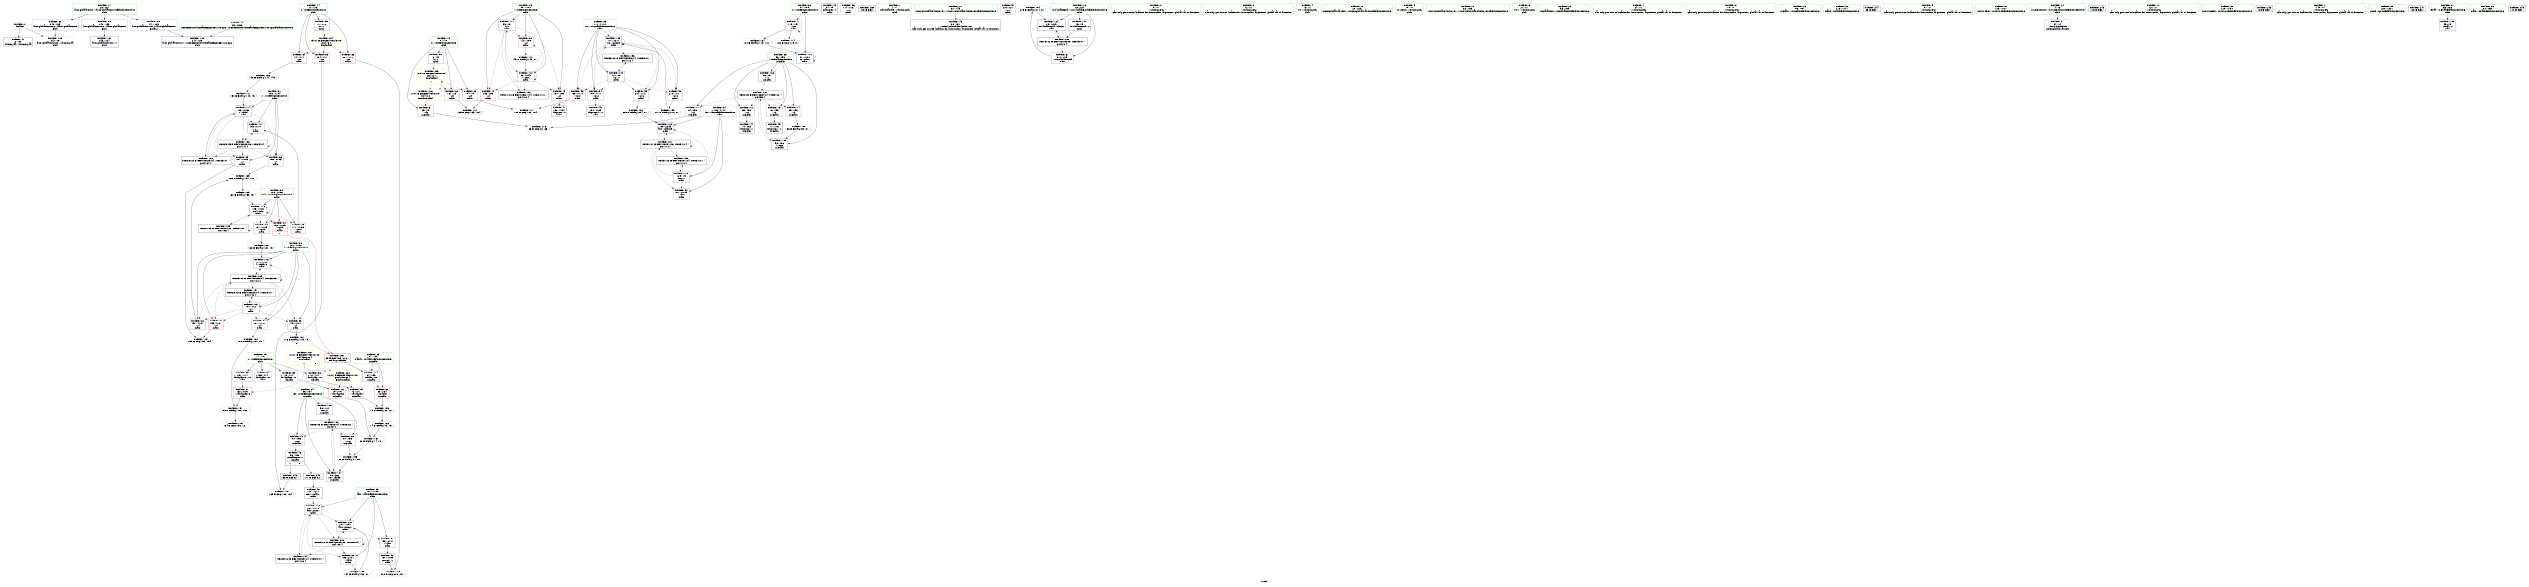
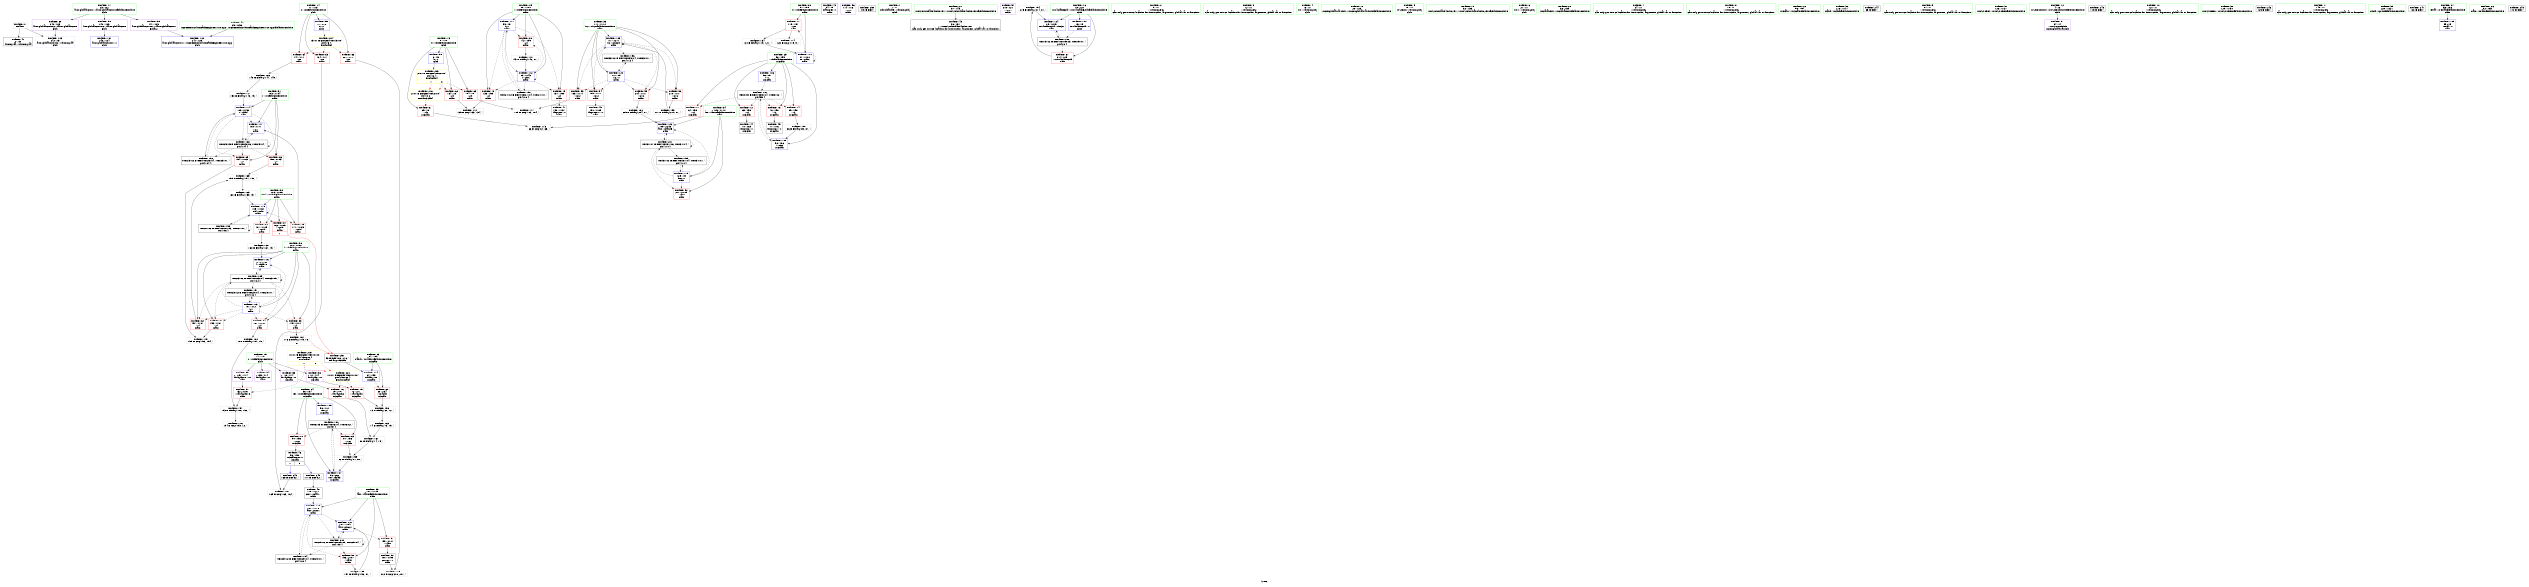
(645, 86) -> (645, 86)
